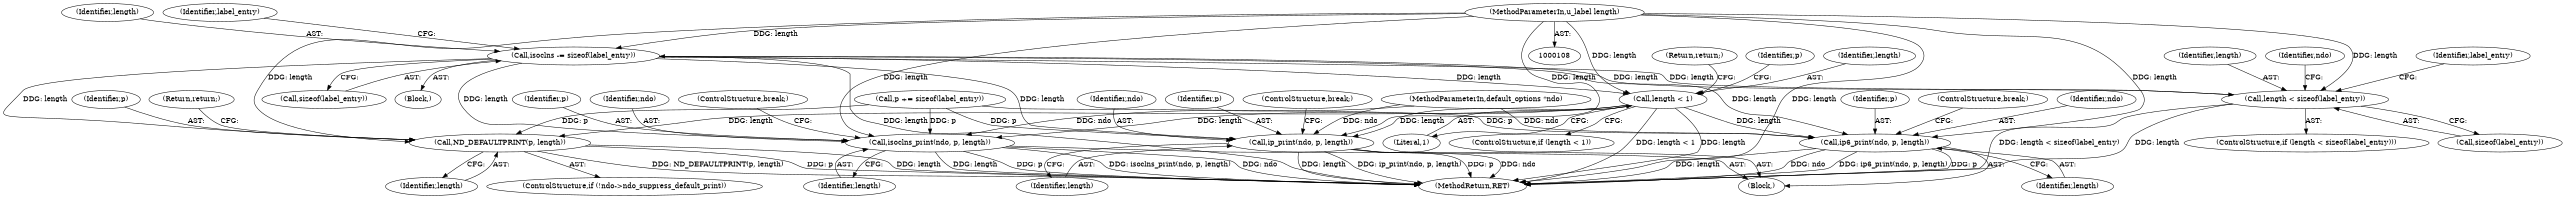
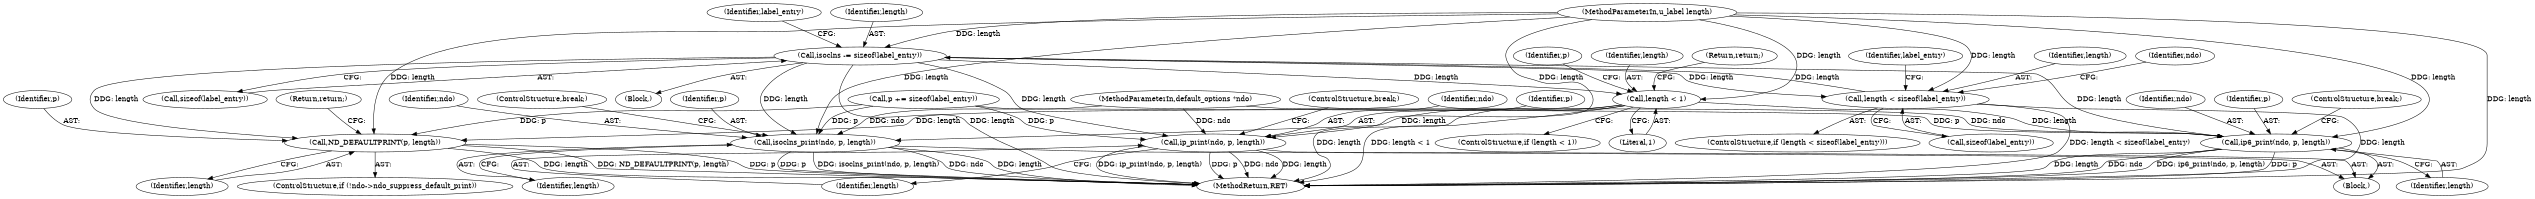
(1555, 56) -> none
(1492, 109) -> none
